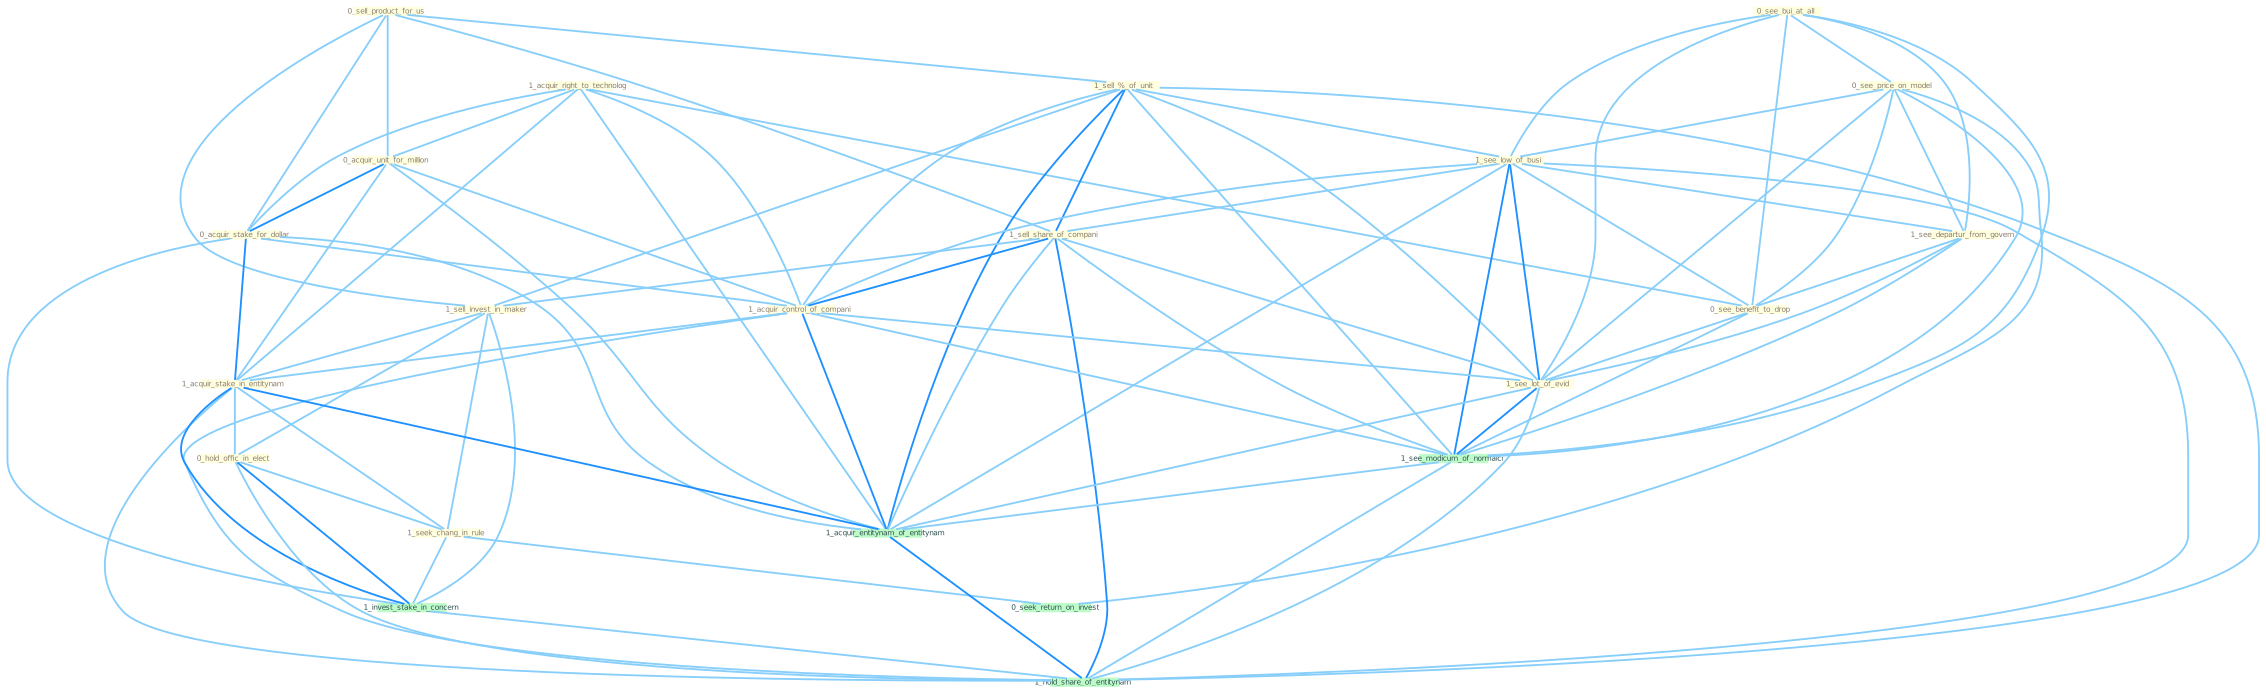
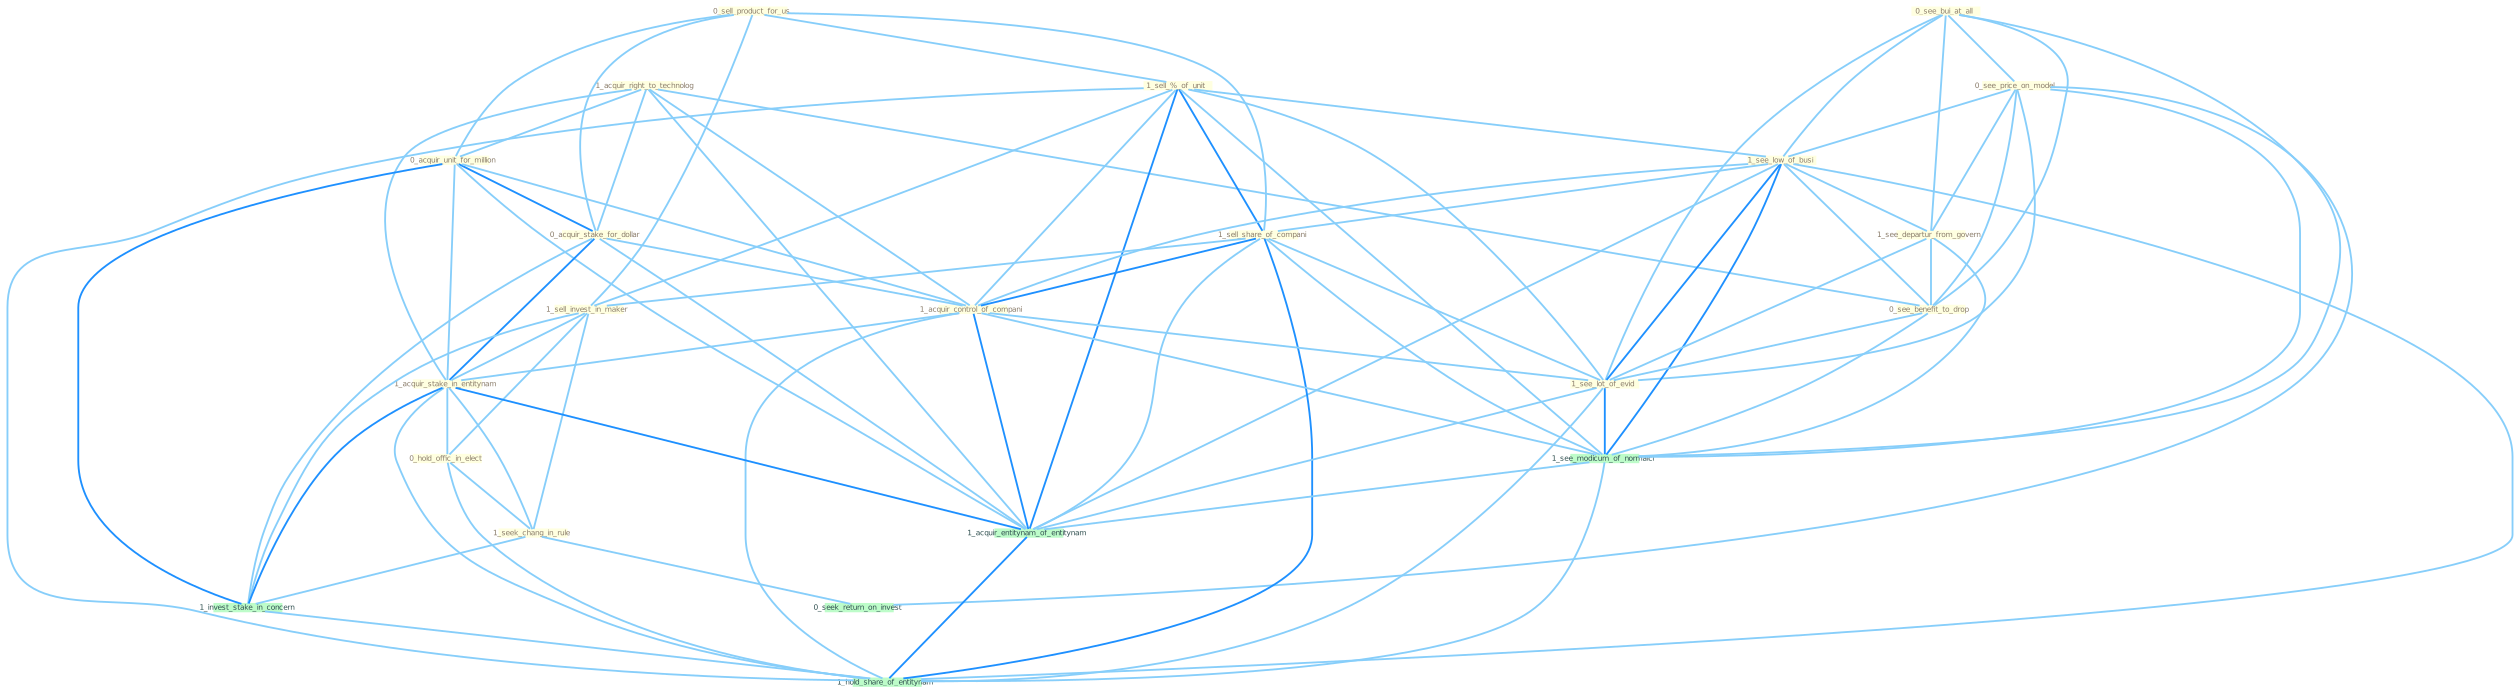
(323, 533) -> (83, 298)
